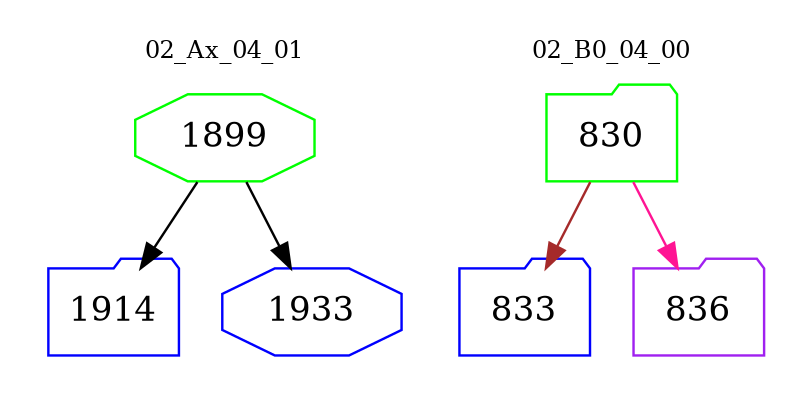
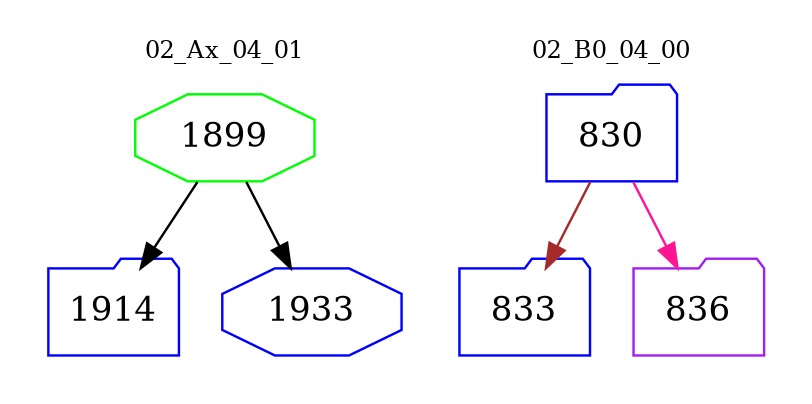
(612, 138) -> (612, 138)
